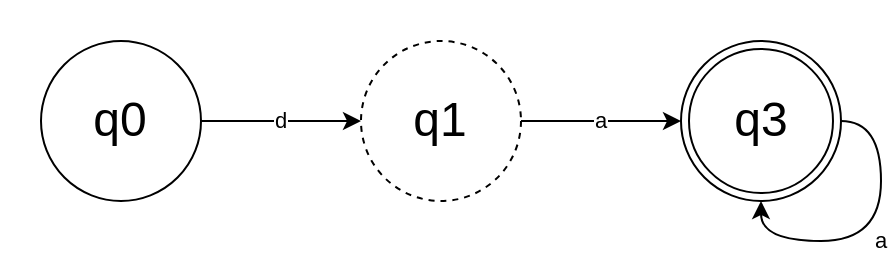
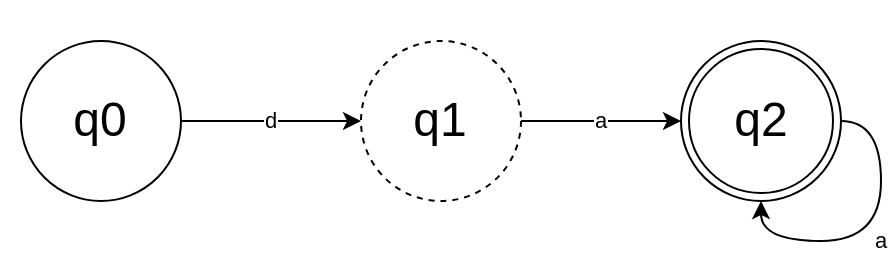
(121, 121) -> (101, 121)
(762, 121) -> (762, 121)
